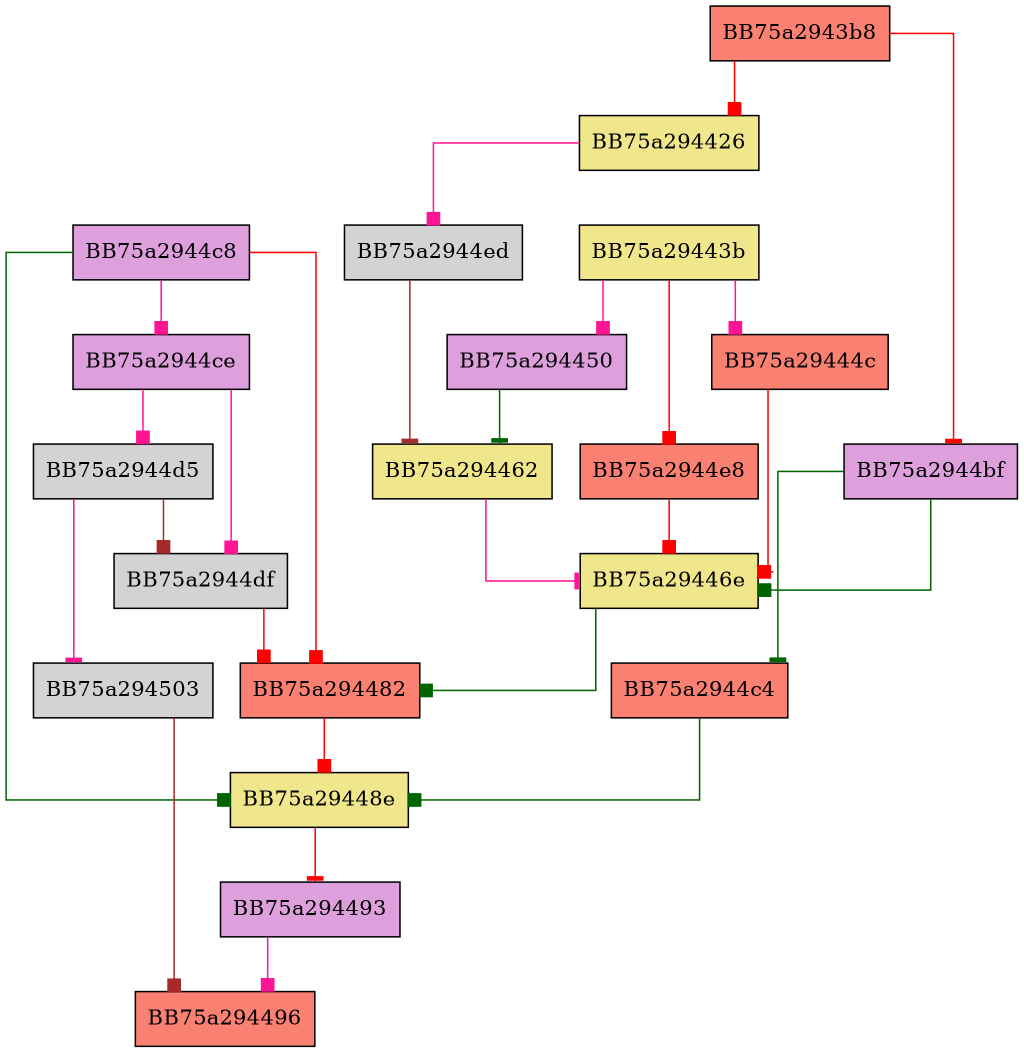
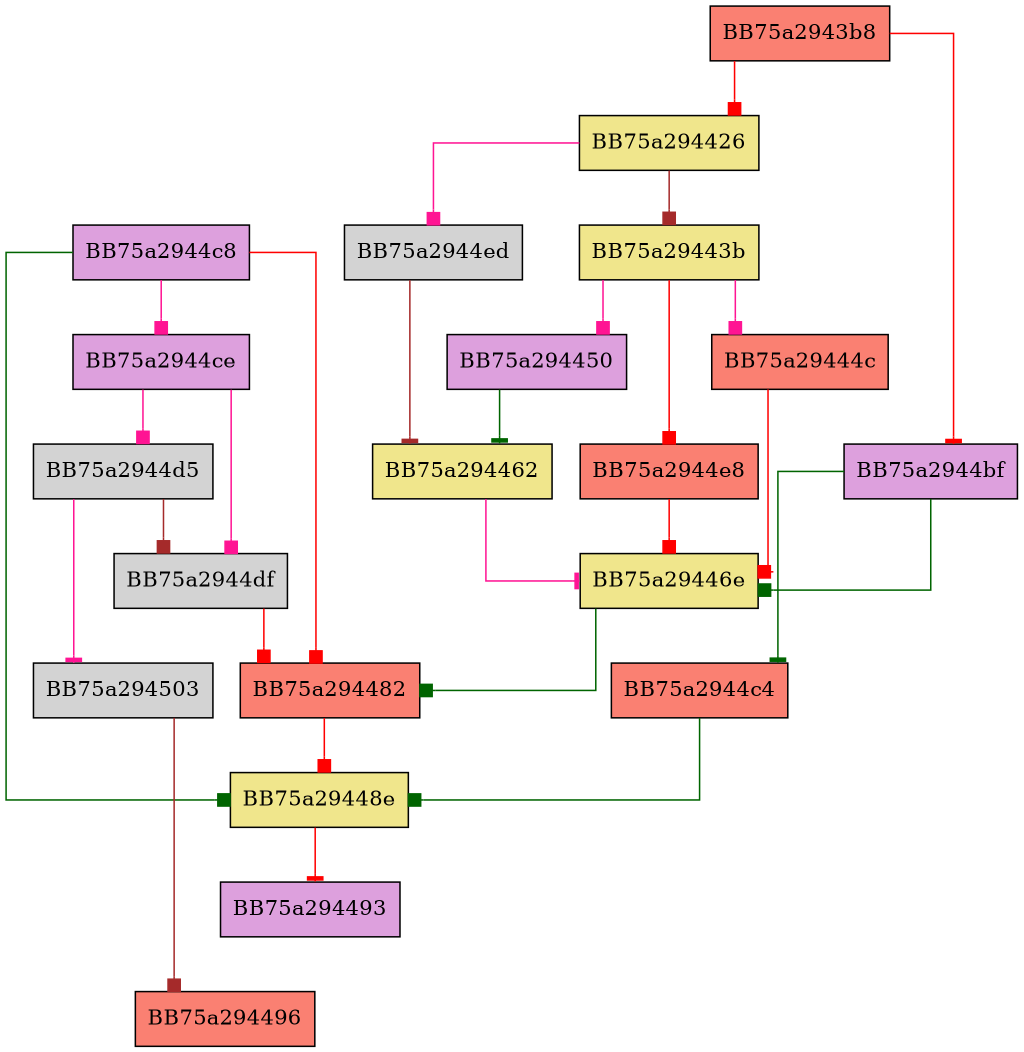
none -> (669, 190)
(268, 956) -> none
